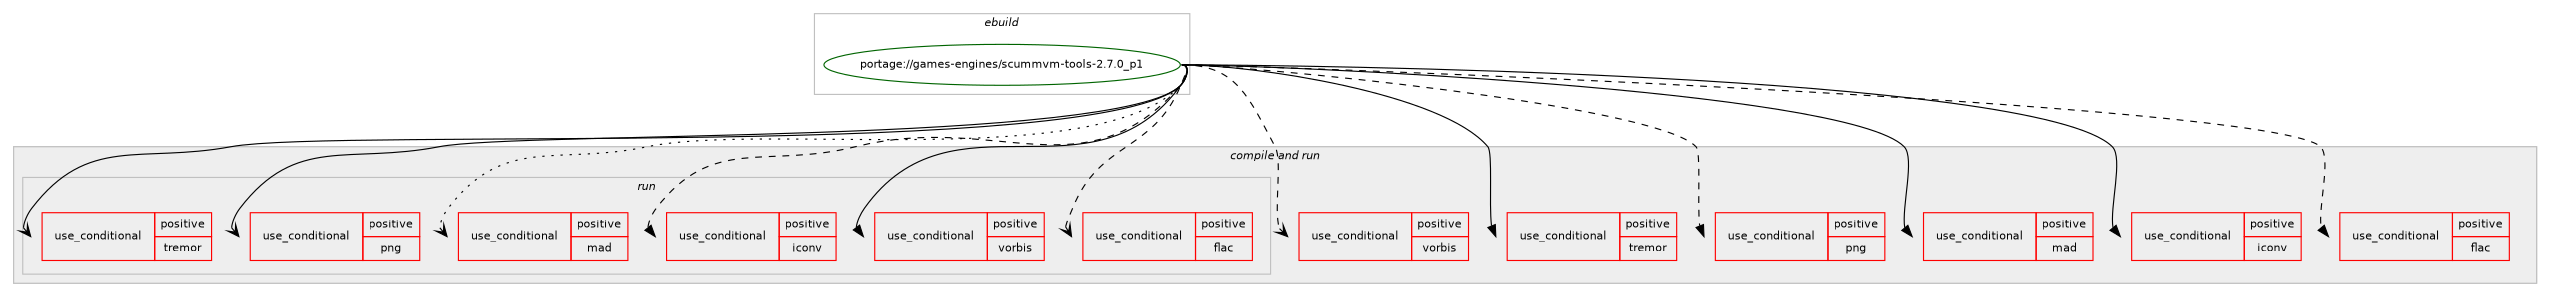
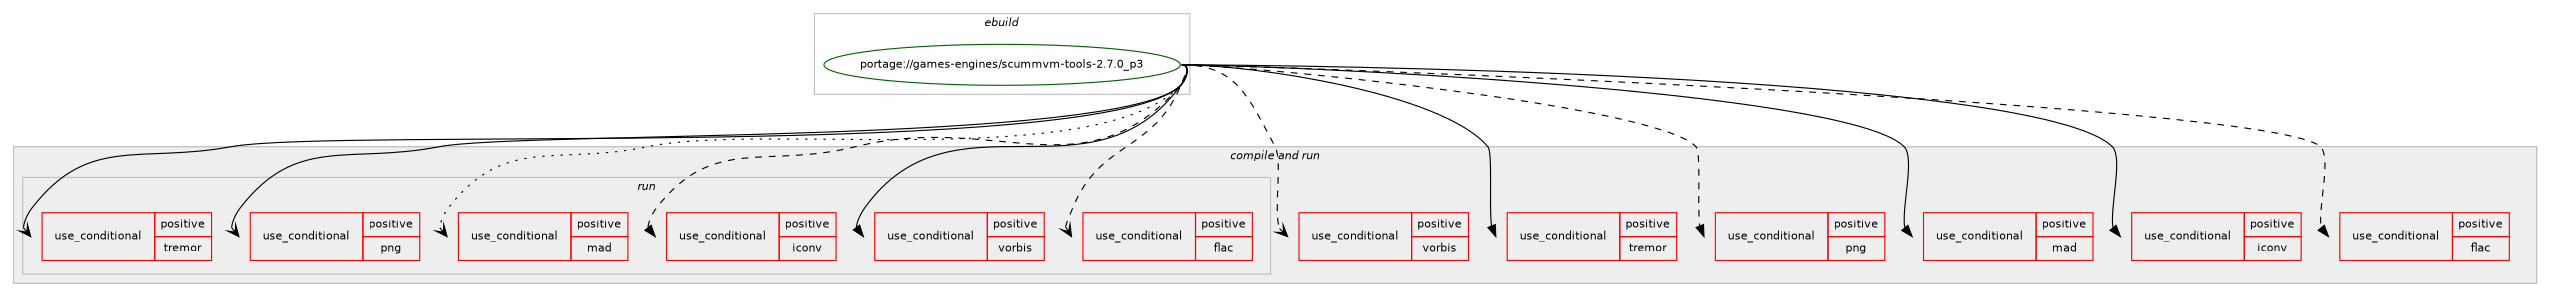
(1002, 65) -> (1002, 65)
